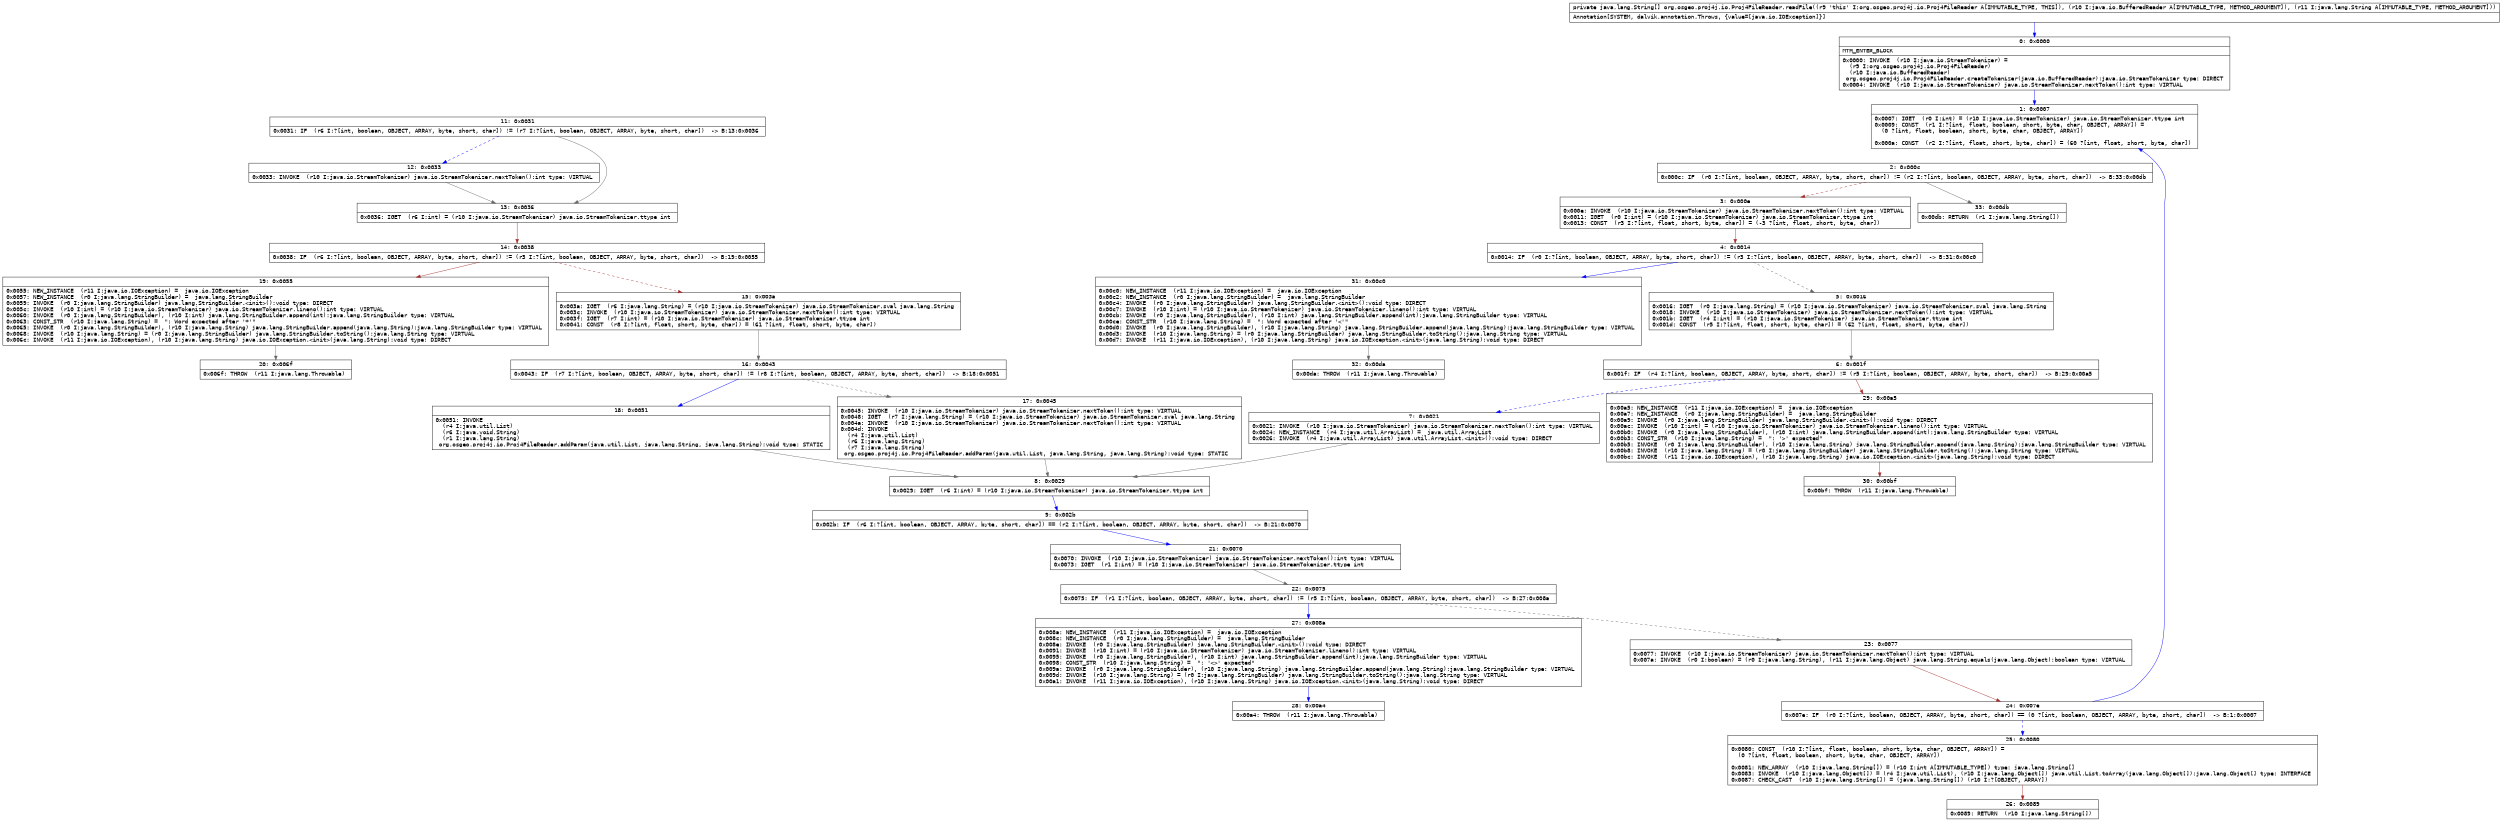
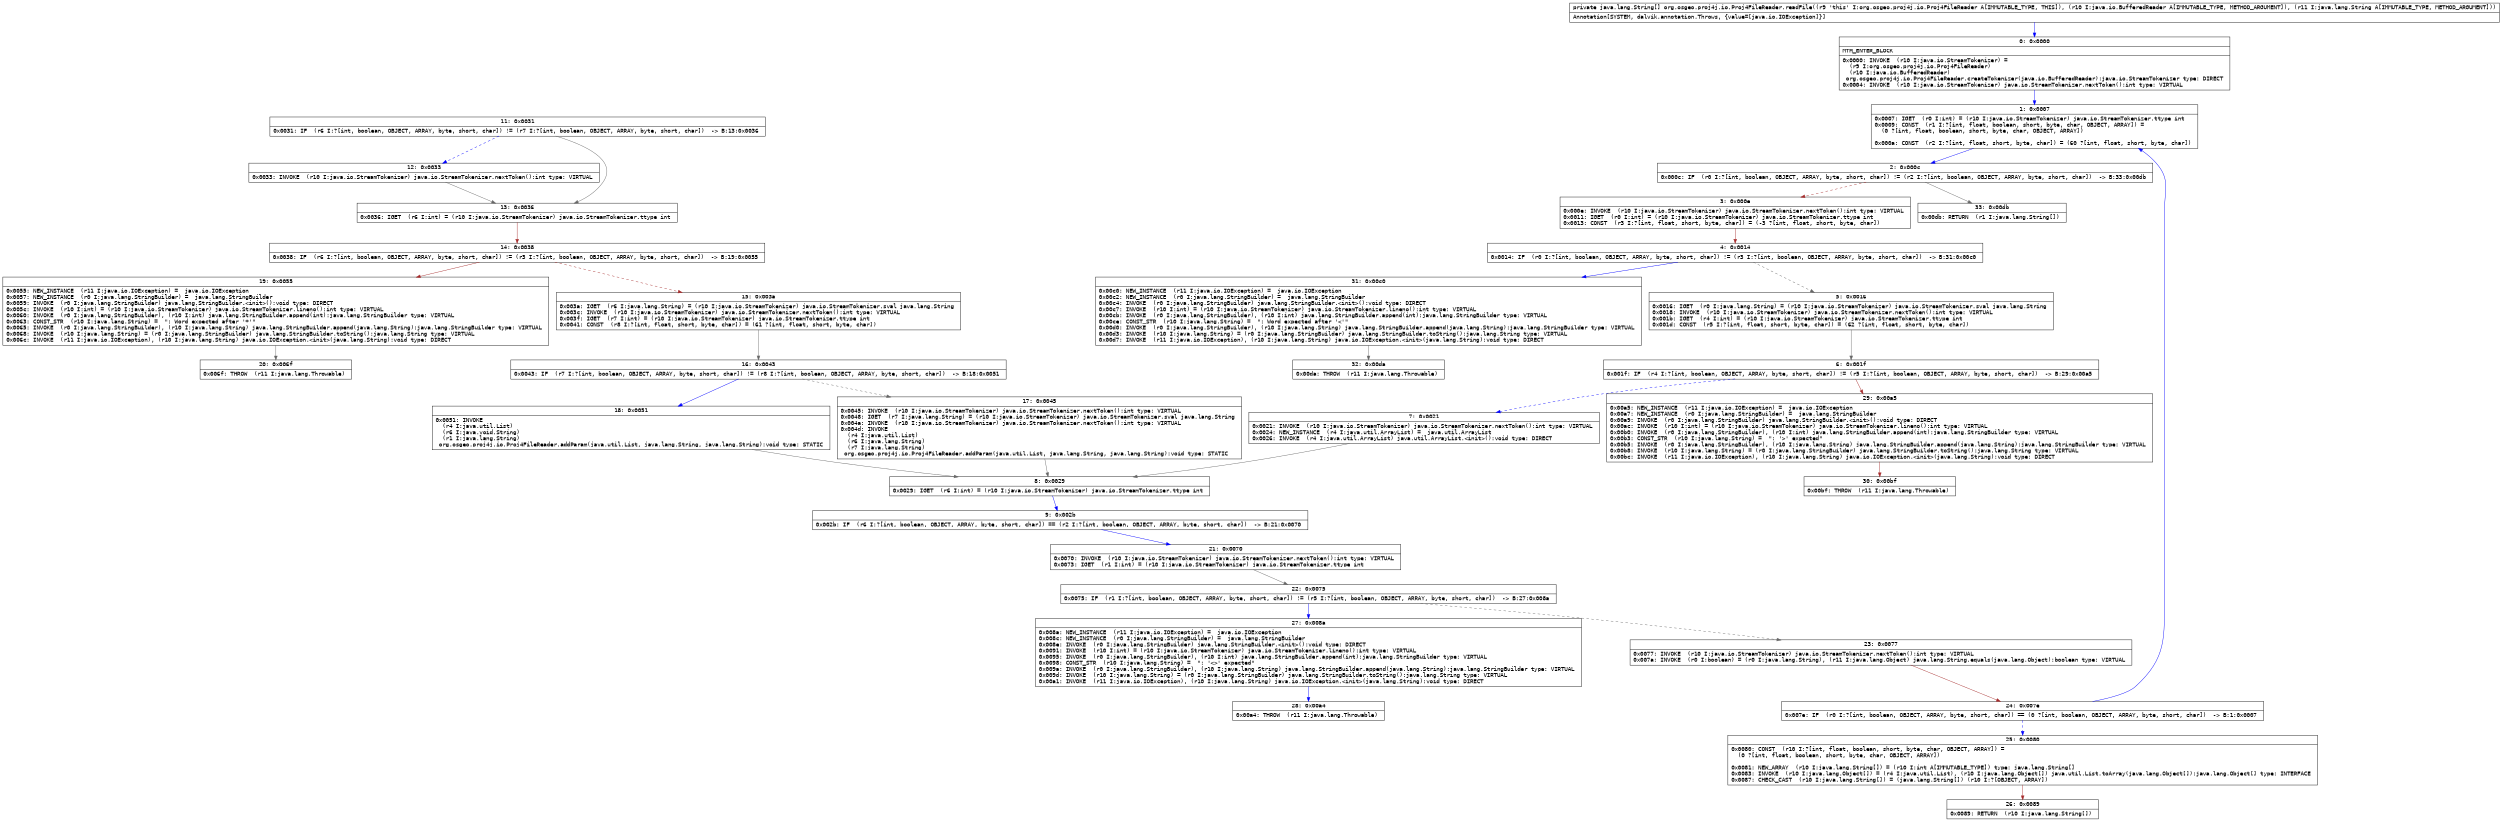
none -> (1954, 155)
